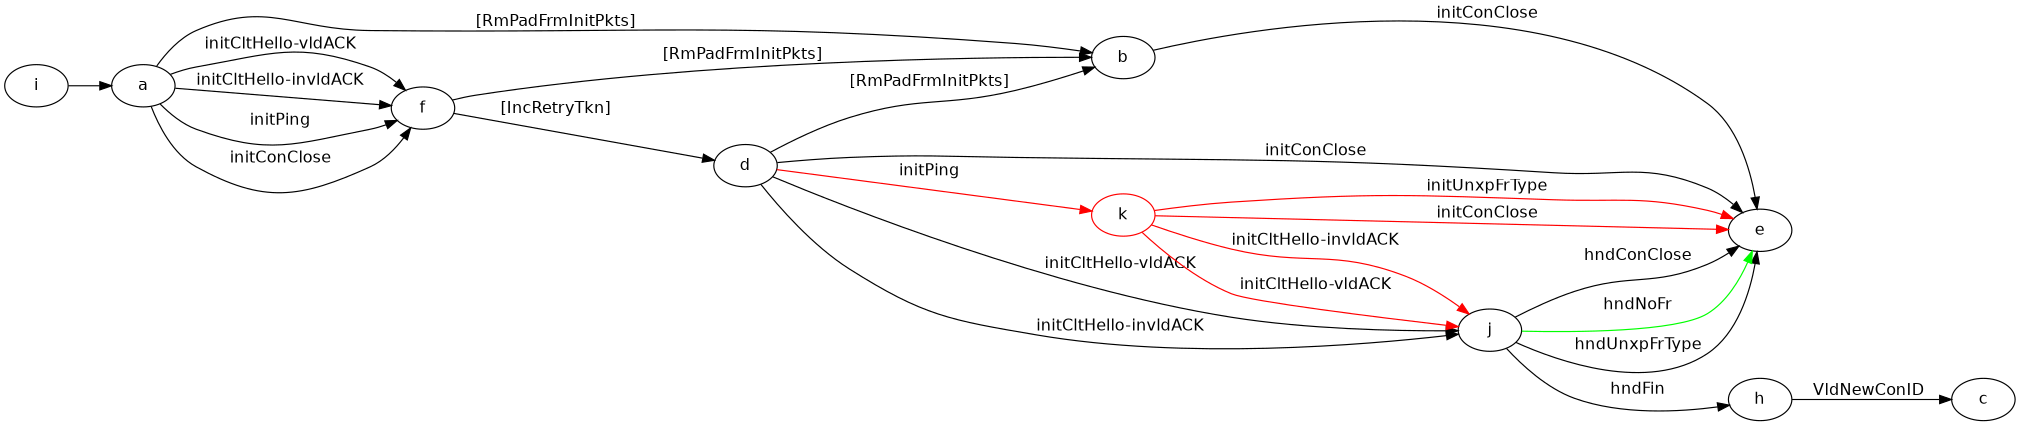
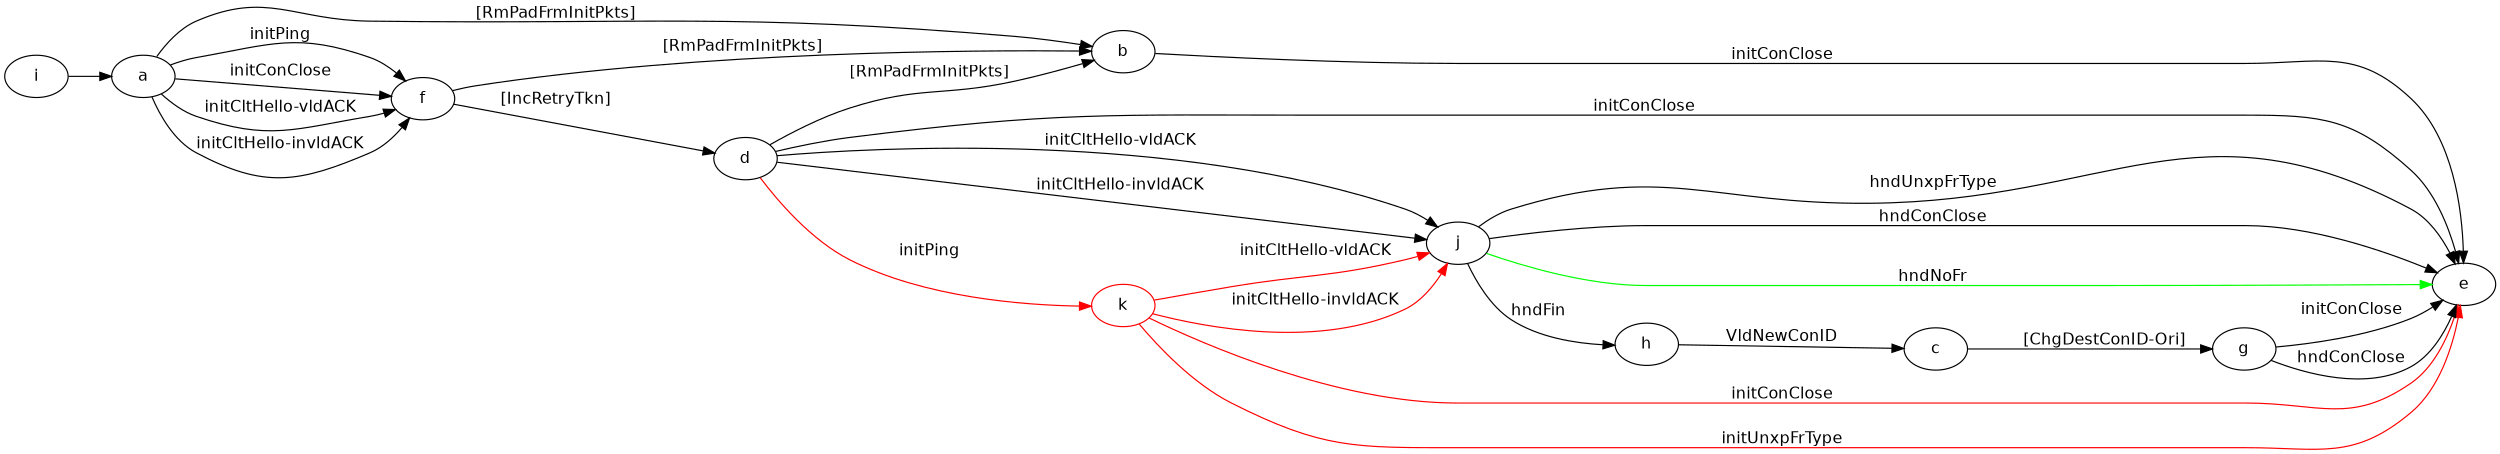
none -> (2244, 349)
